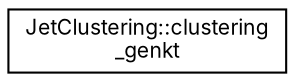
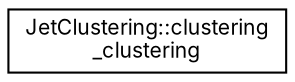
(147, 41) -> (147, 41)
